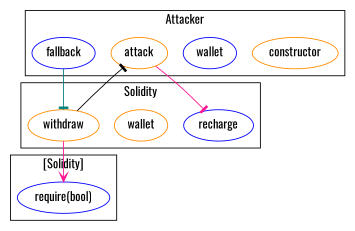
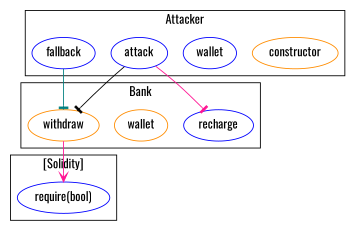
(139, 53) -> (139, 53)
(99, 90) -> (100, 89)
(141, 93) -> (141, 93)
